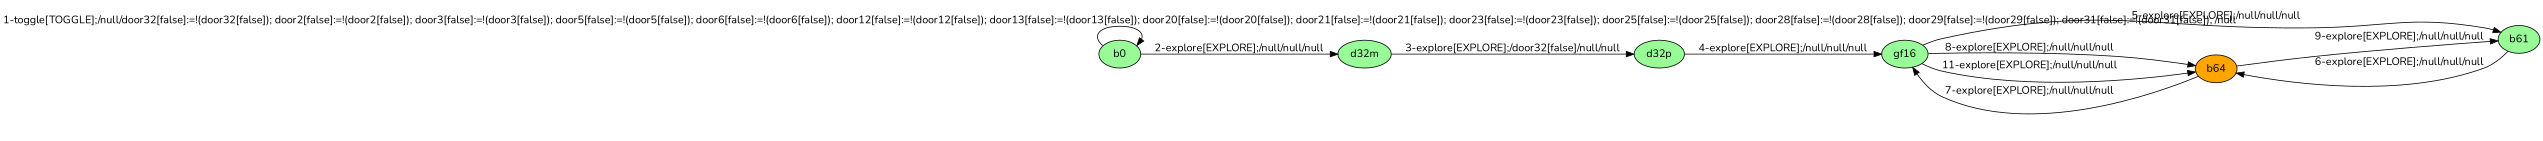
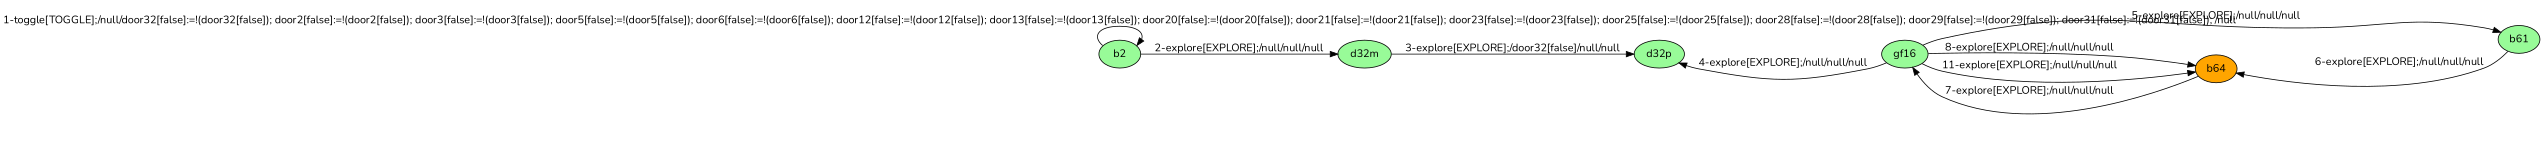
(2363, 52) -> none
(1120, 54) -> (1120, 54)
(1779, 54) -> (1787, 79)
